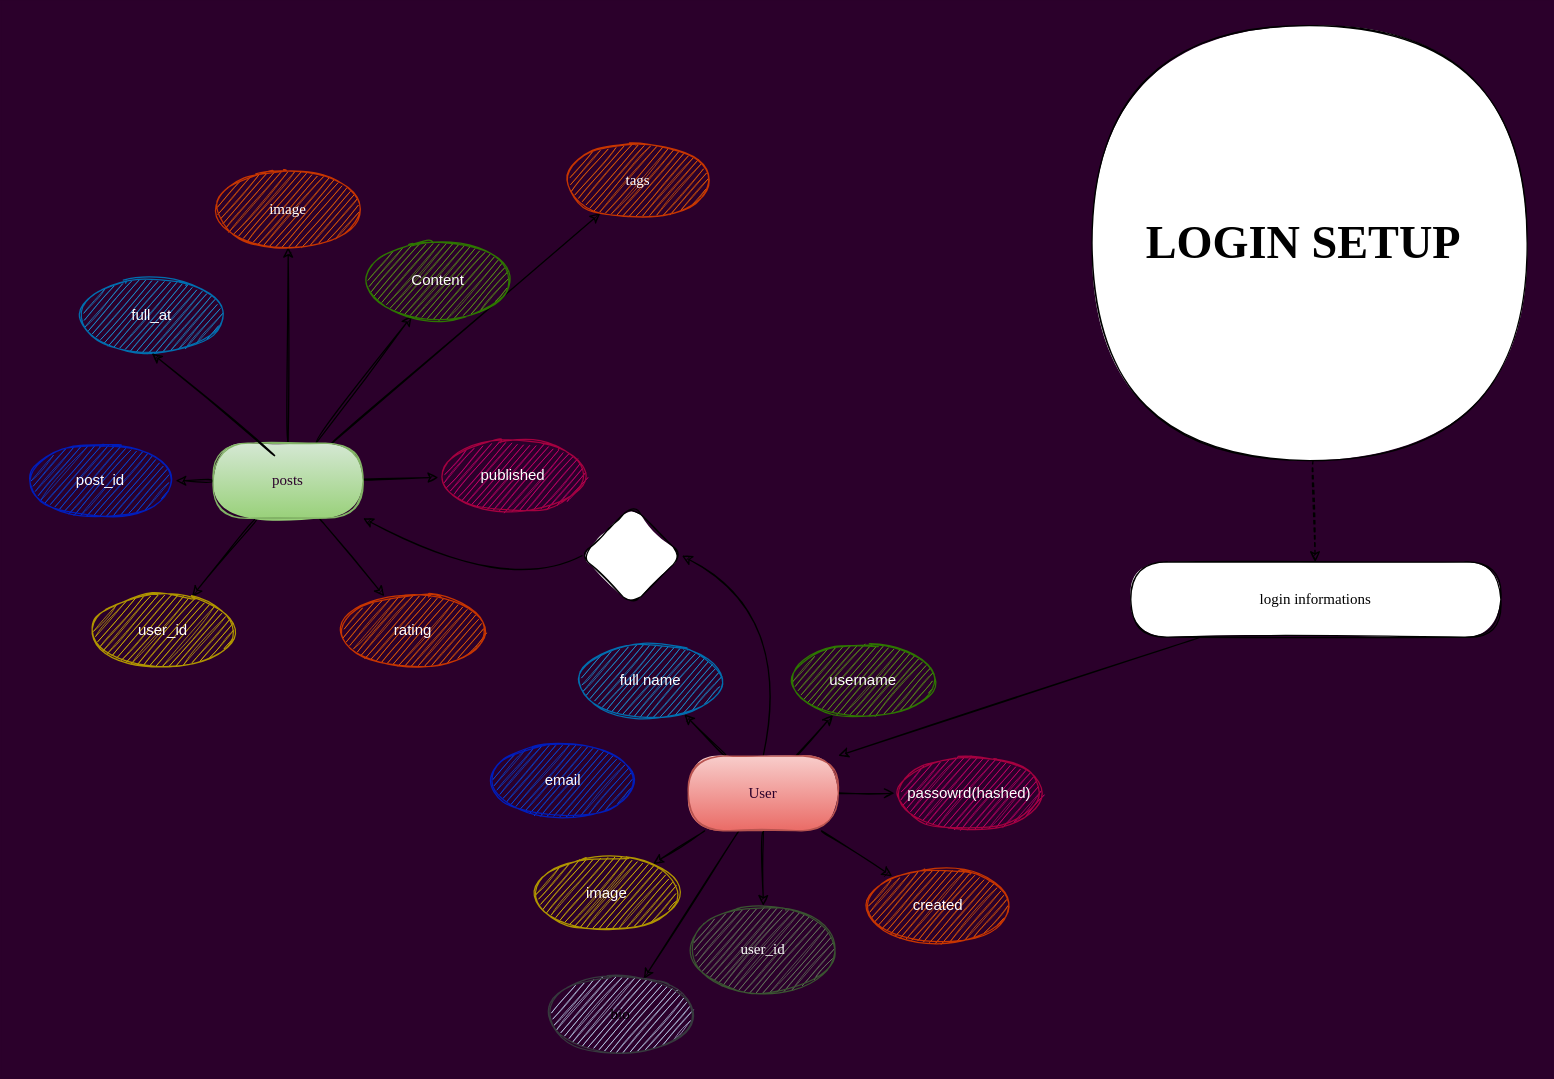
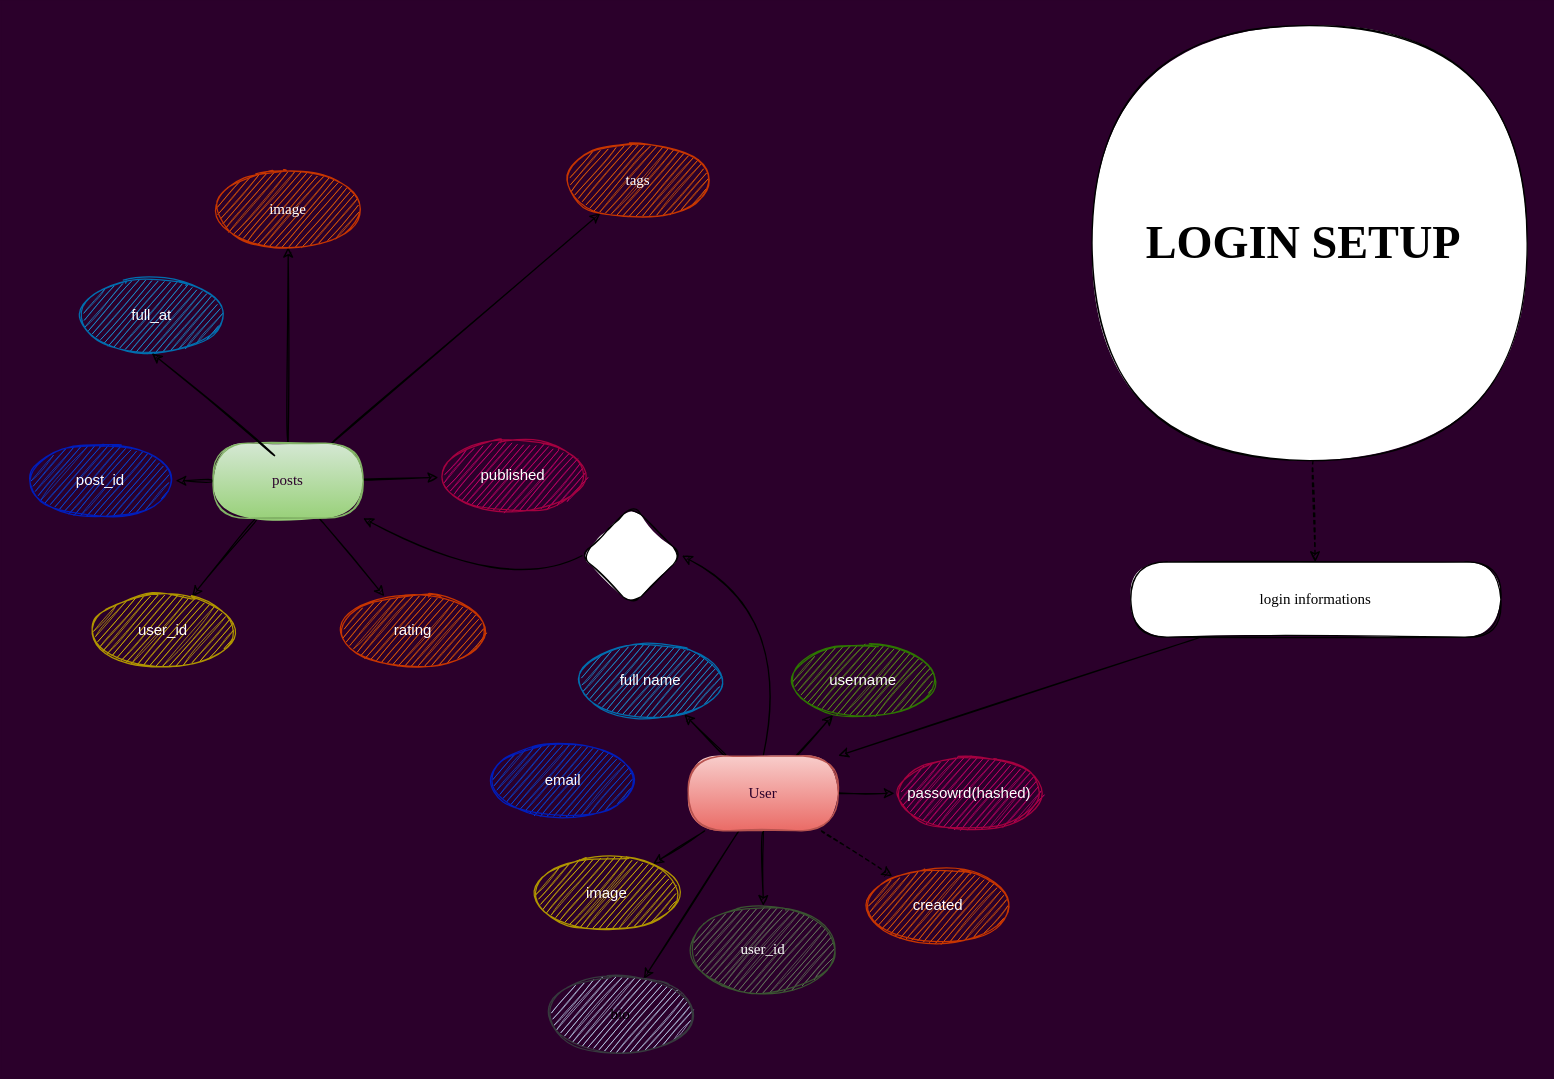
(438, 281) -> none
(363, 381) -> none
(888, 793) -> (884, 793)
(855, 852) -> (855, 852)
